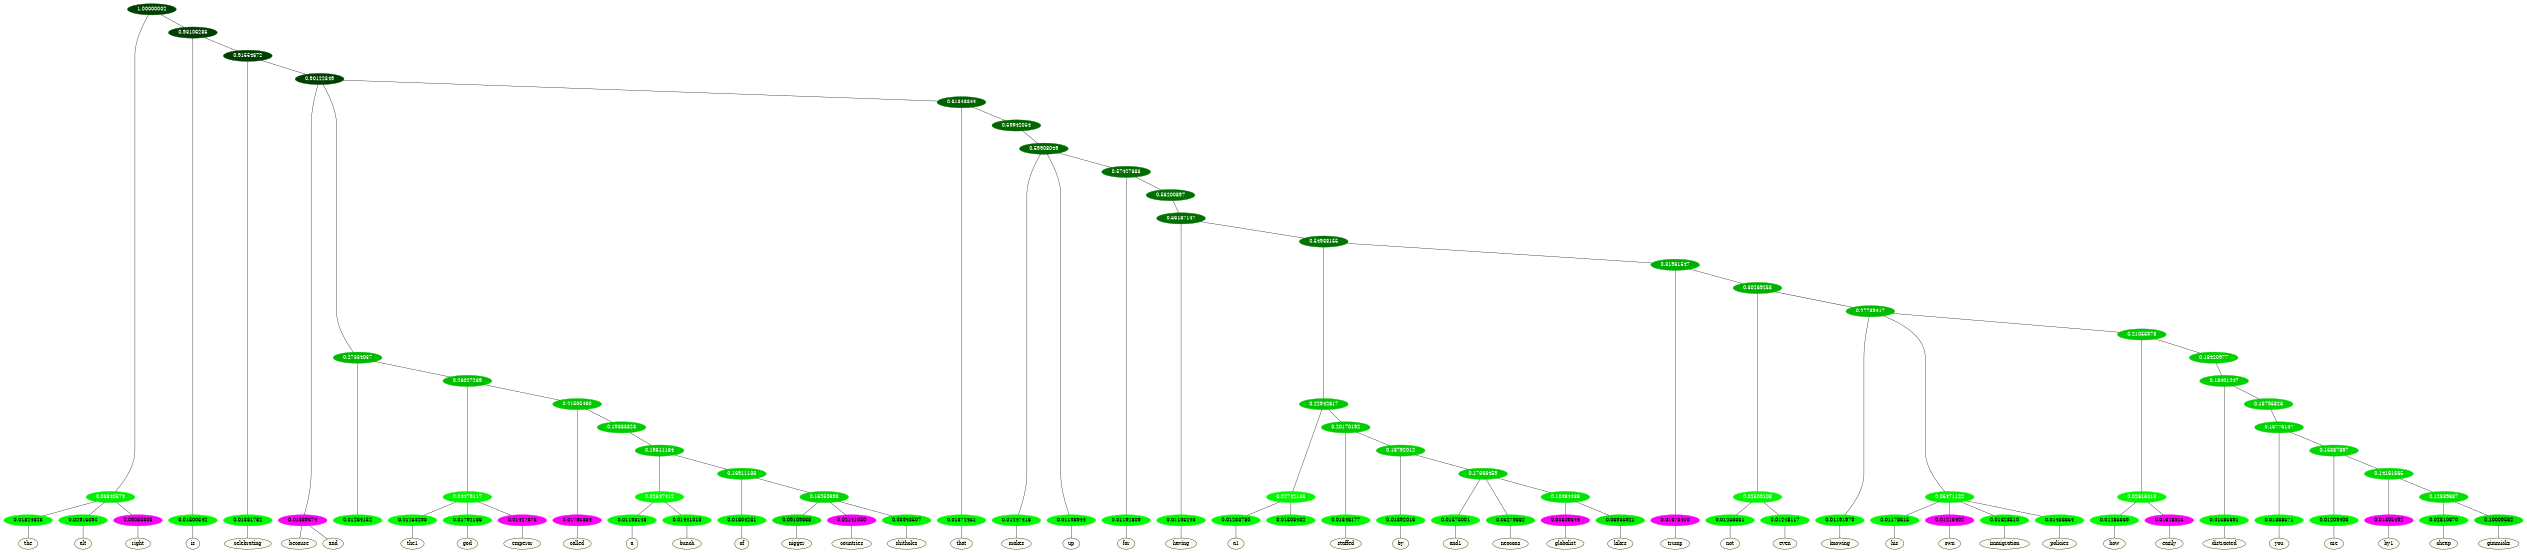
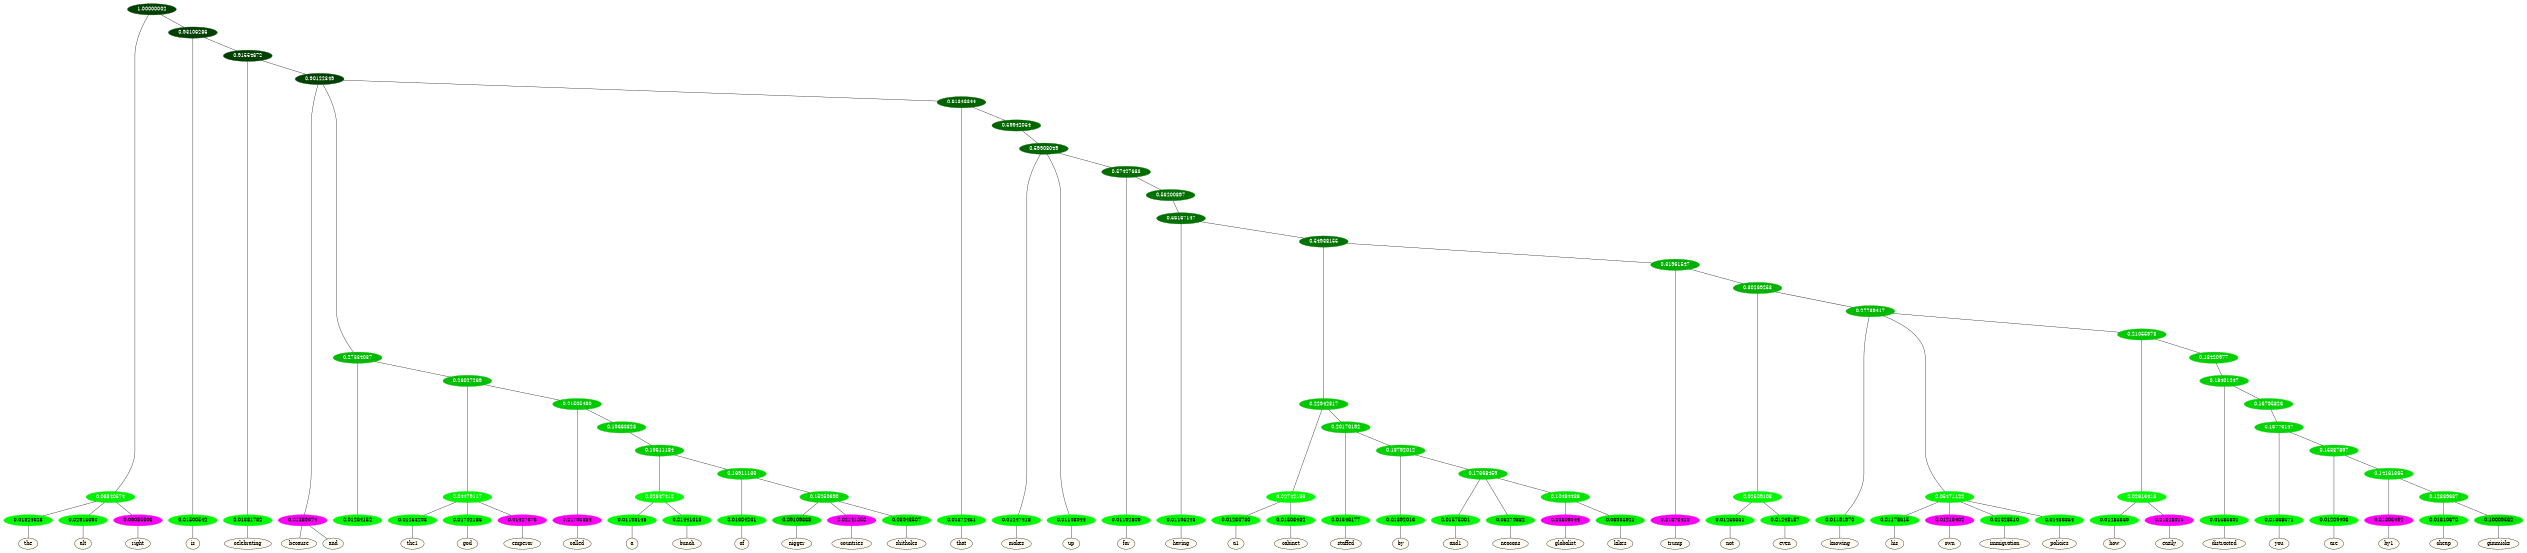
(1785, 520) -> (1785, 520)
(2444, 520) -> (2444, 520)
none -> (1291, 544)
